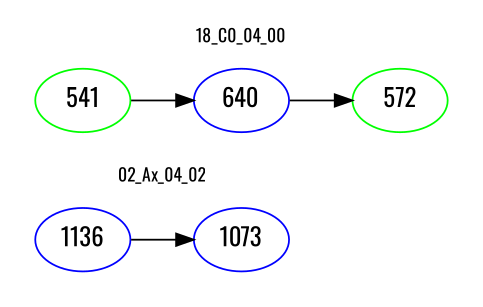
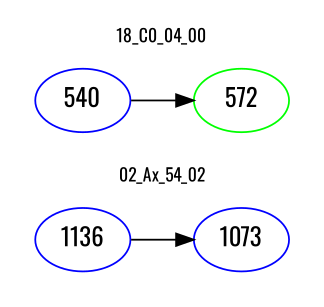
(83, 100) -> none
(241, 100) -> (83, 100)
(162, 177) -> (162, 177)
